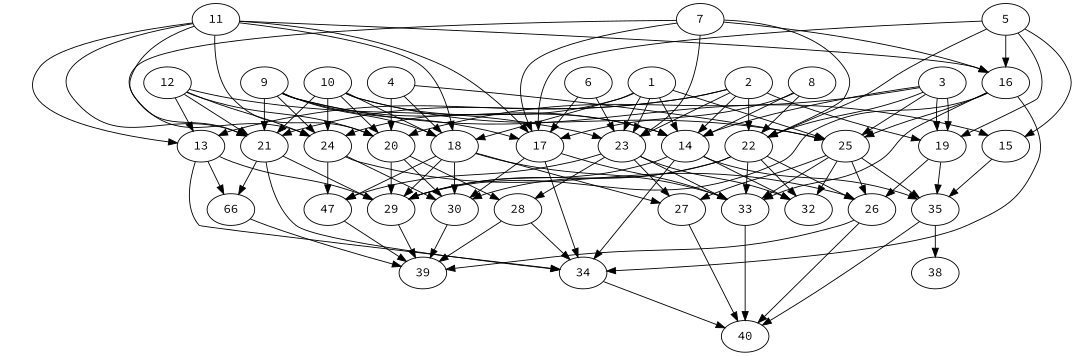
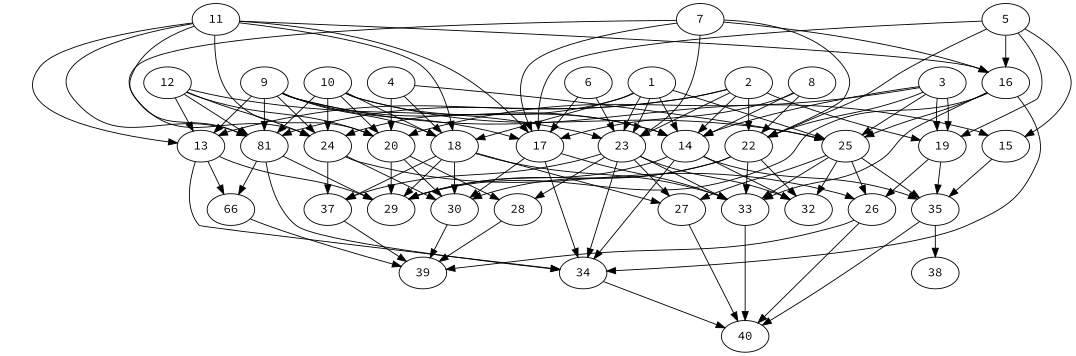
none -> (233, 114)
(264, 146) -> (264, 146)
(806, 176) -> none
(328, 210) -> (328, 210)
(405, 237) -> none
(547, 238) -> (604, 205)
